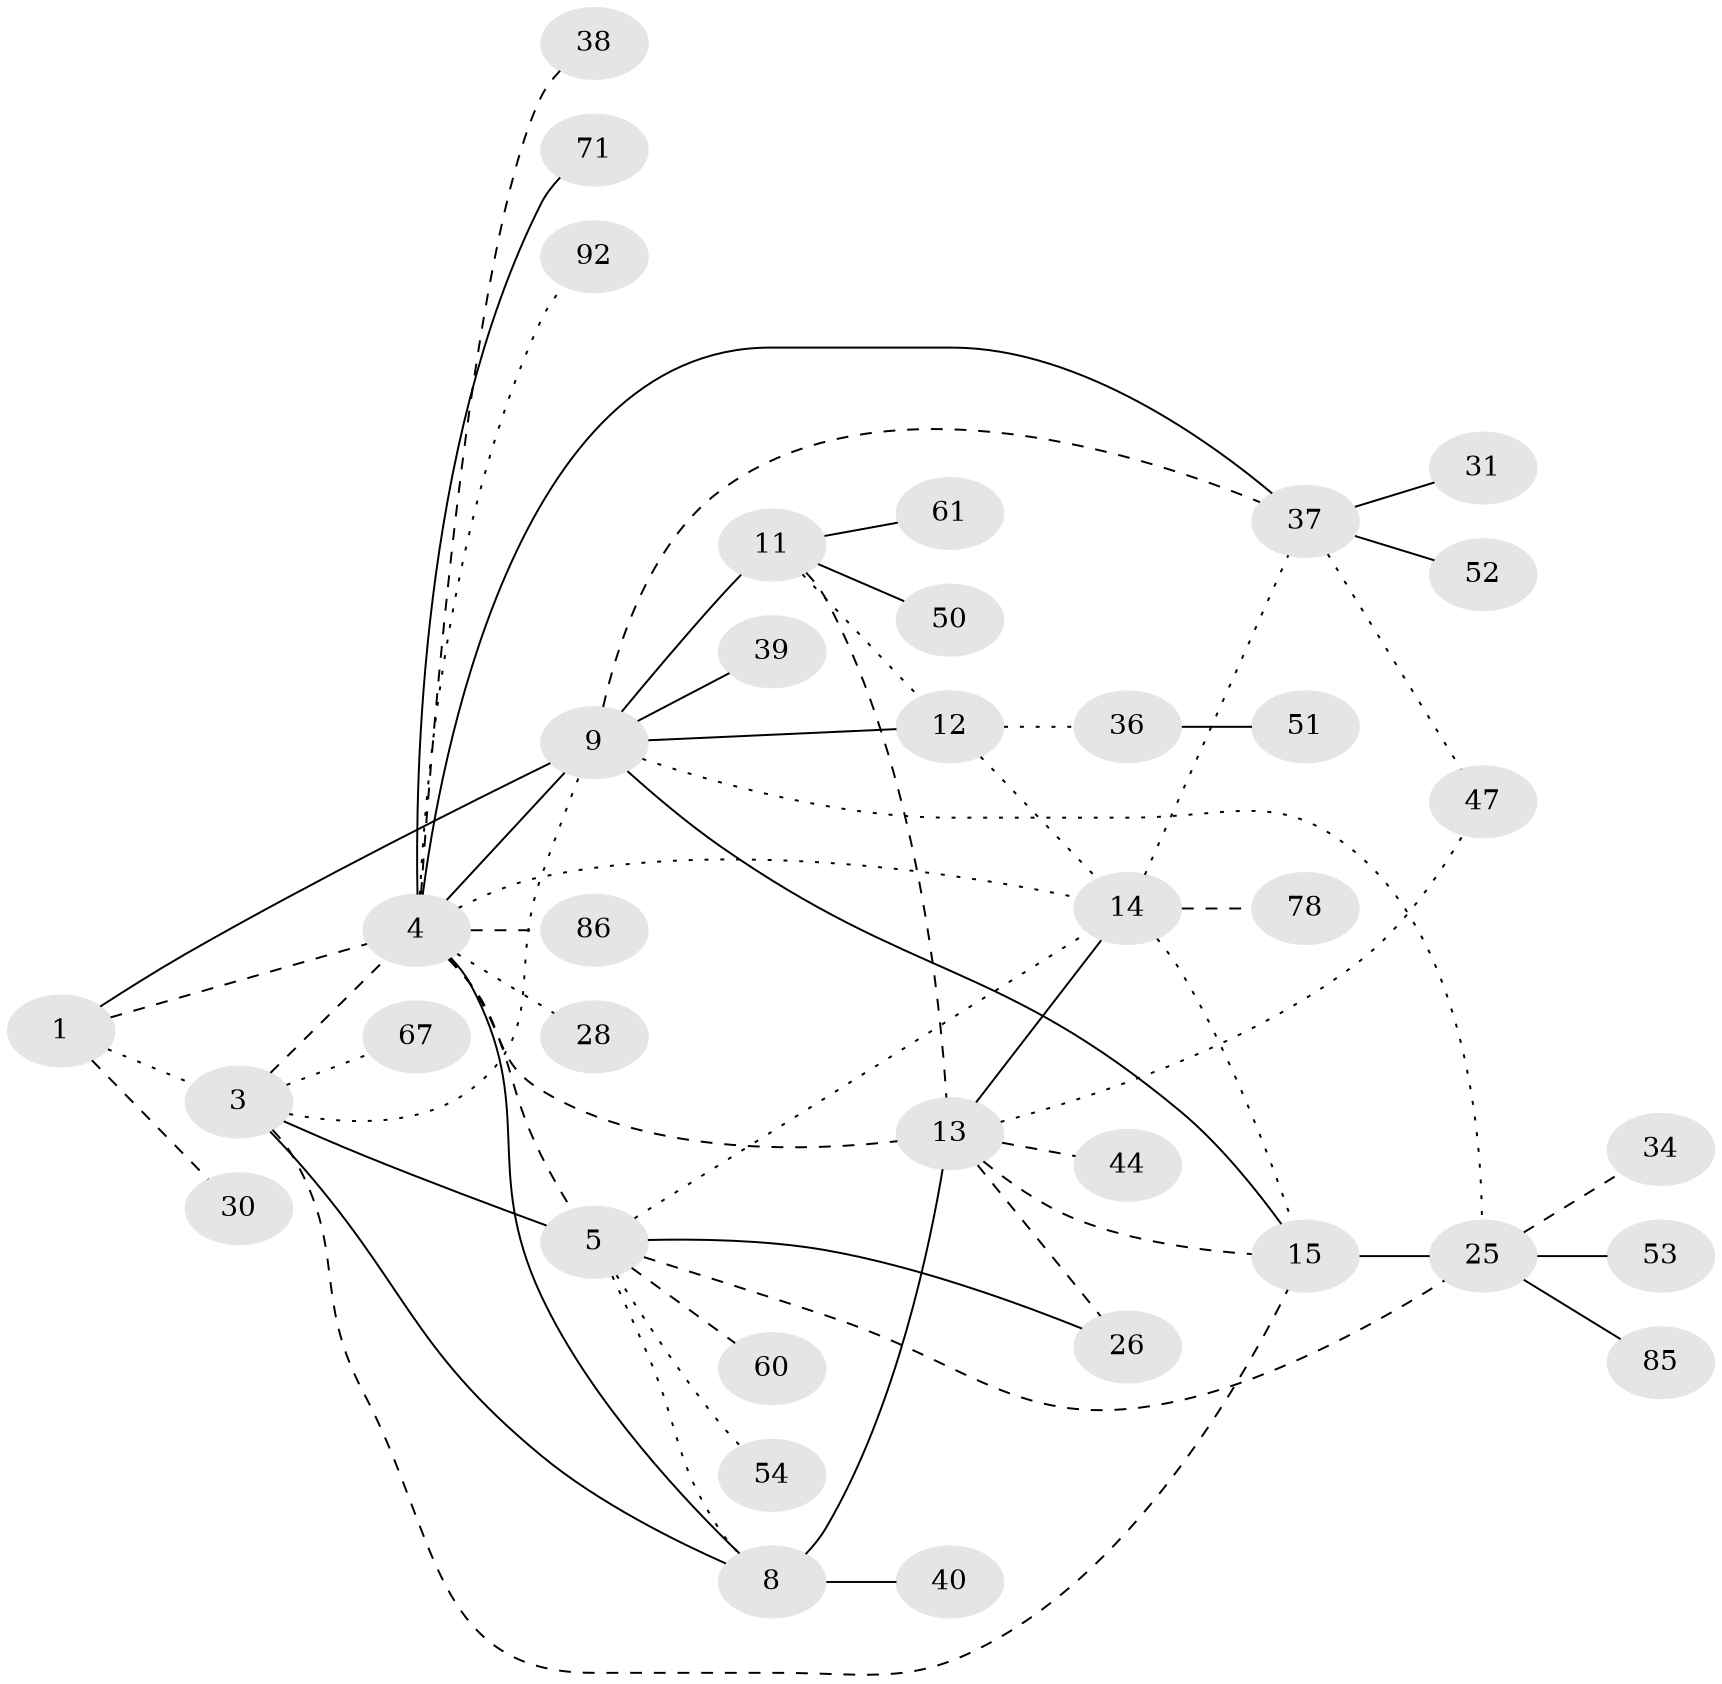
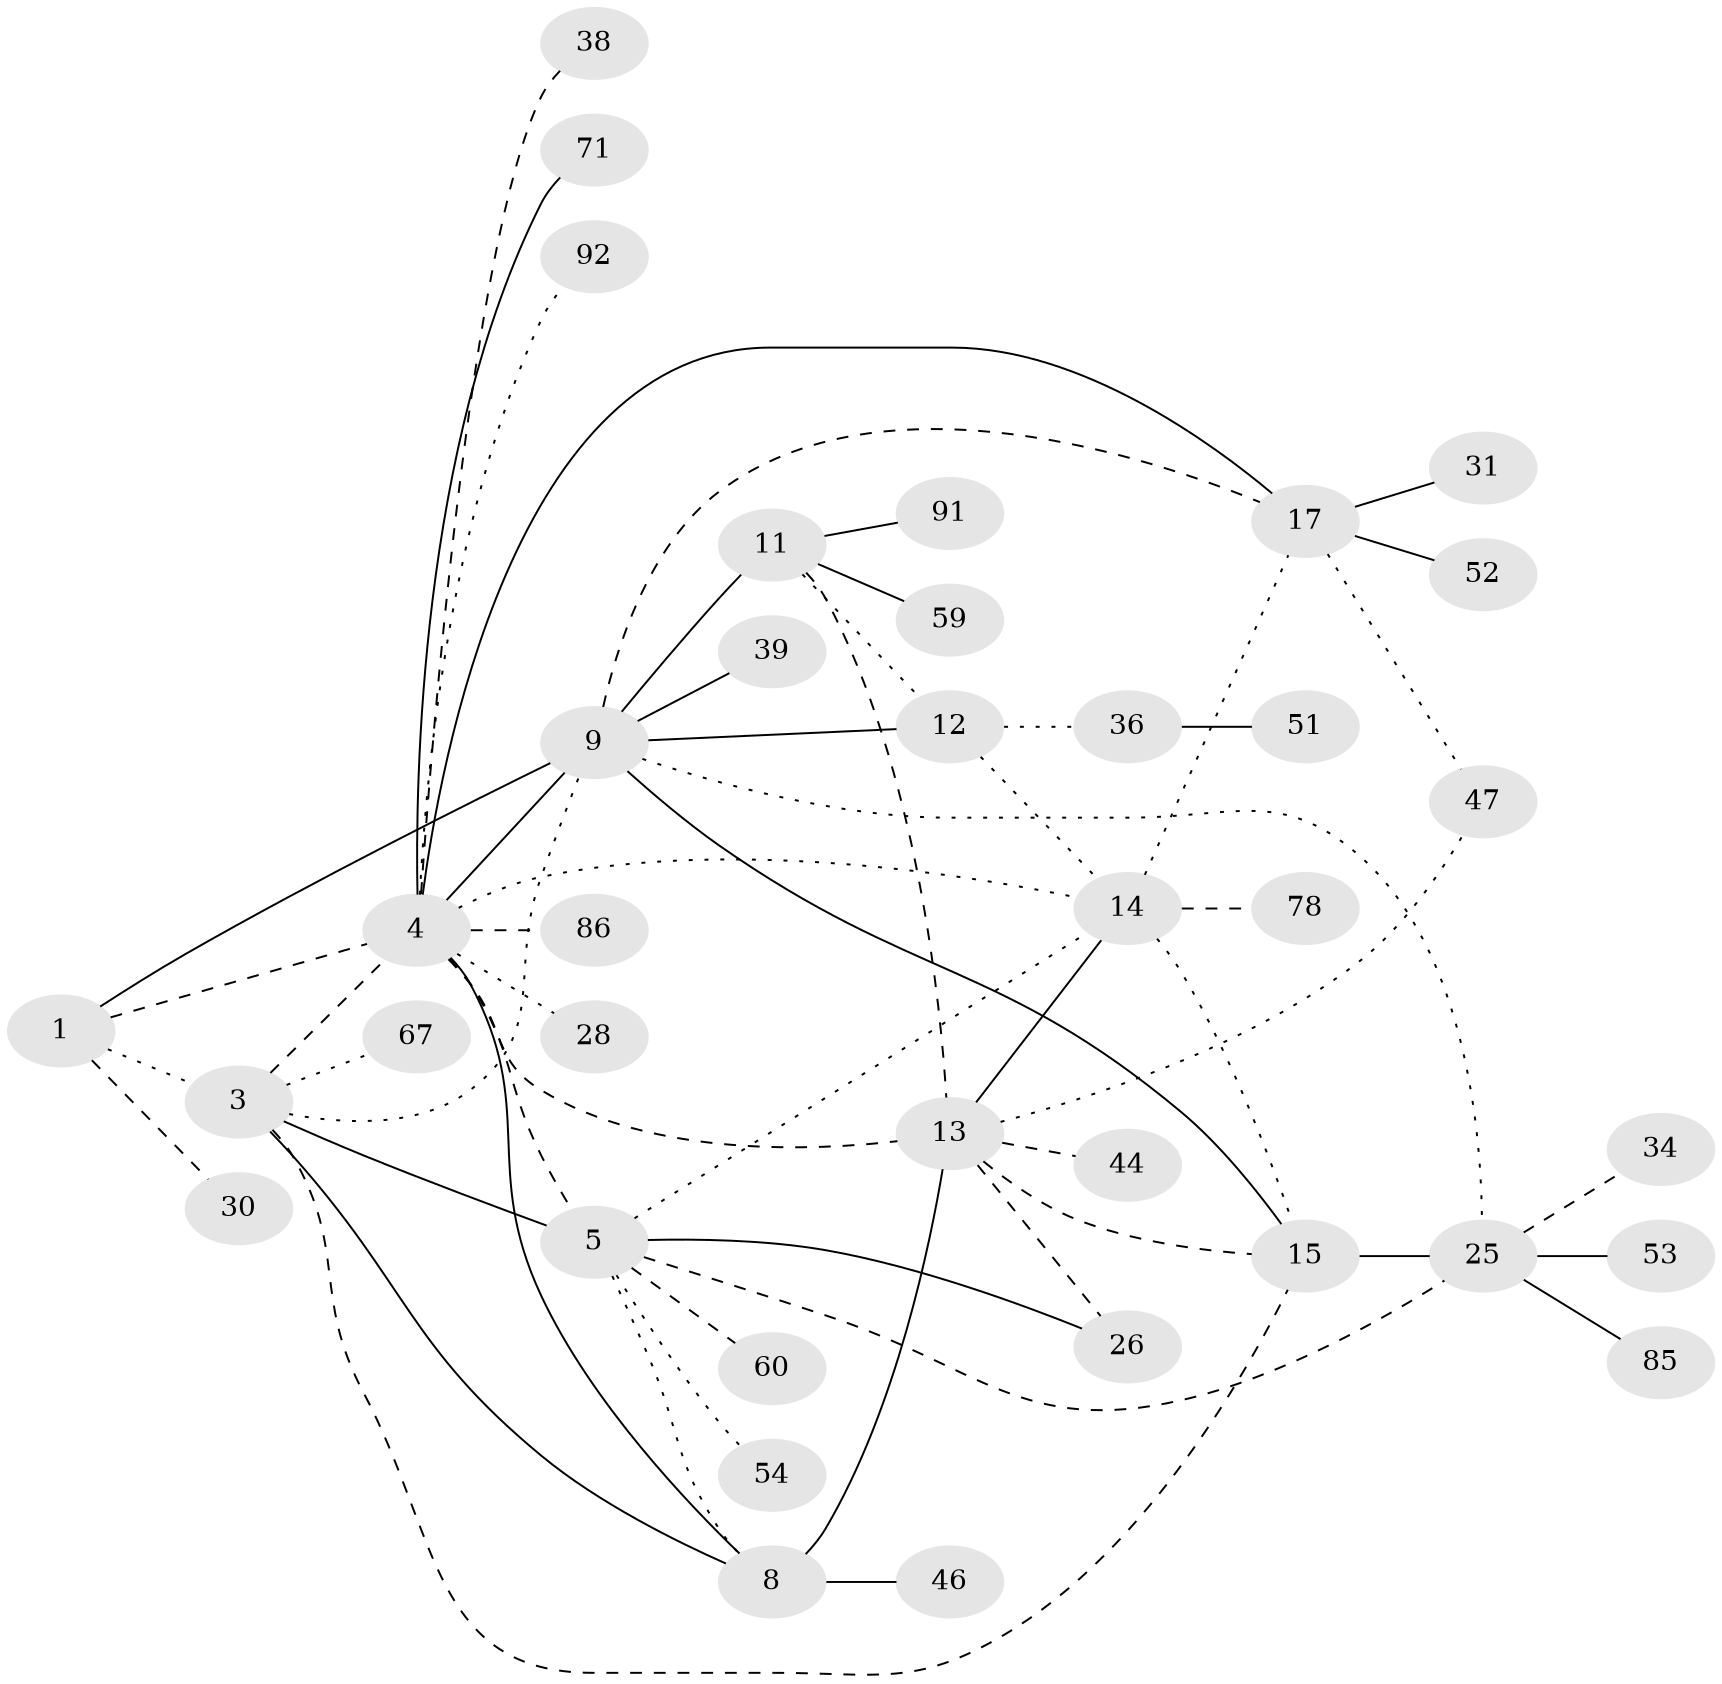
(950, 514) -> (950, 514)
(1305, 521) -> (1305, 521)
(950, 620) -> (950, 620)
(950, 1582) -> (950, 1582)
